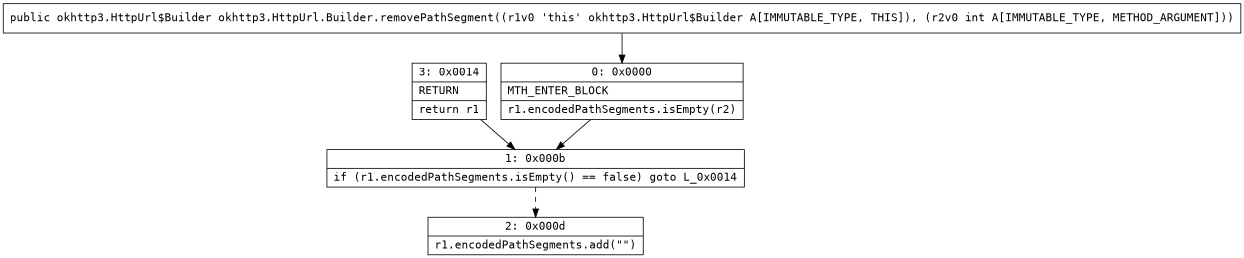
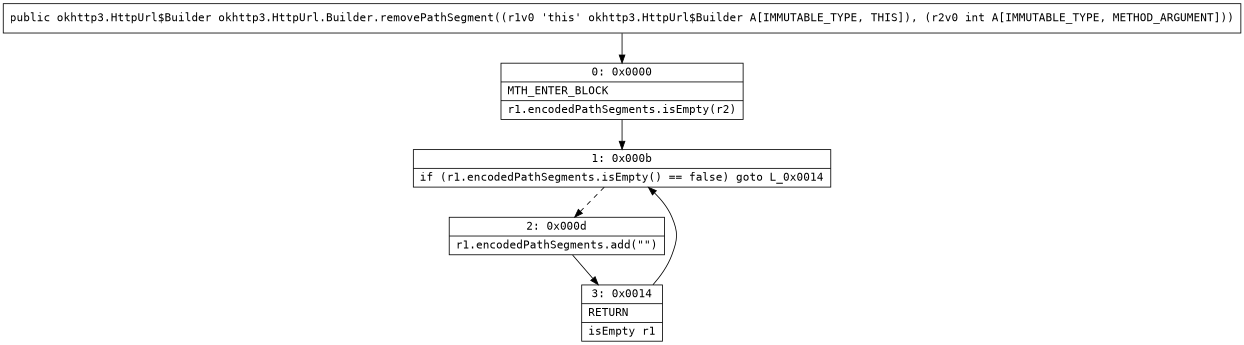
(449, 110) -> (622, 331)
none -> (583, 267)
